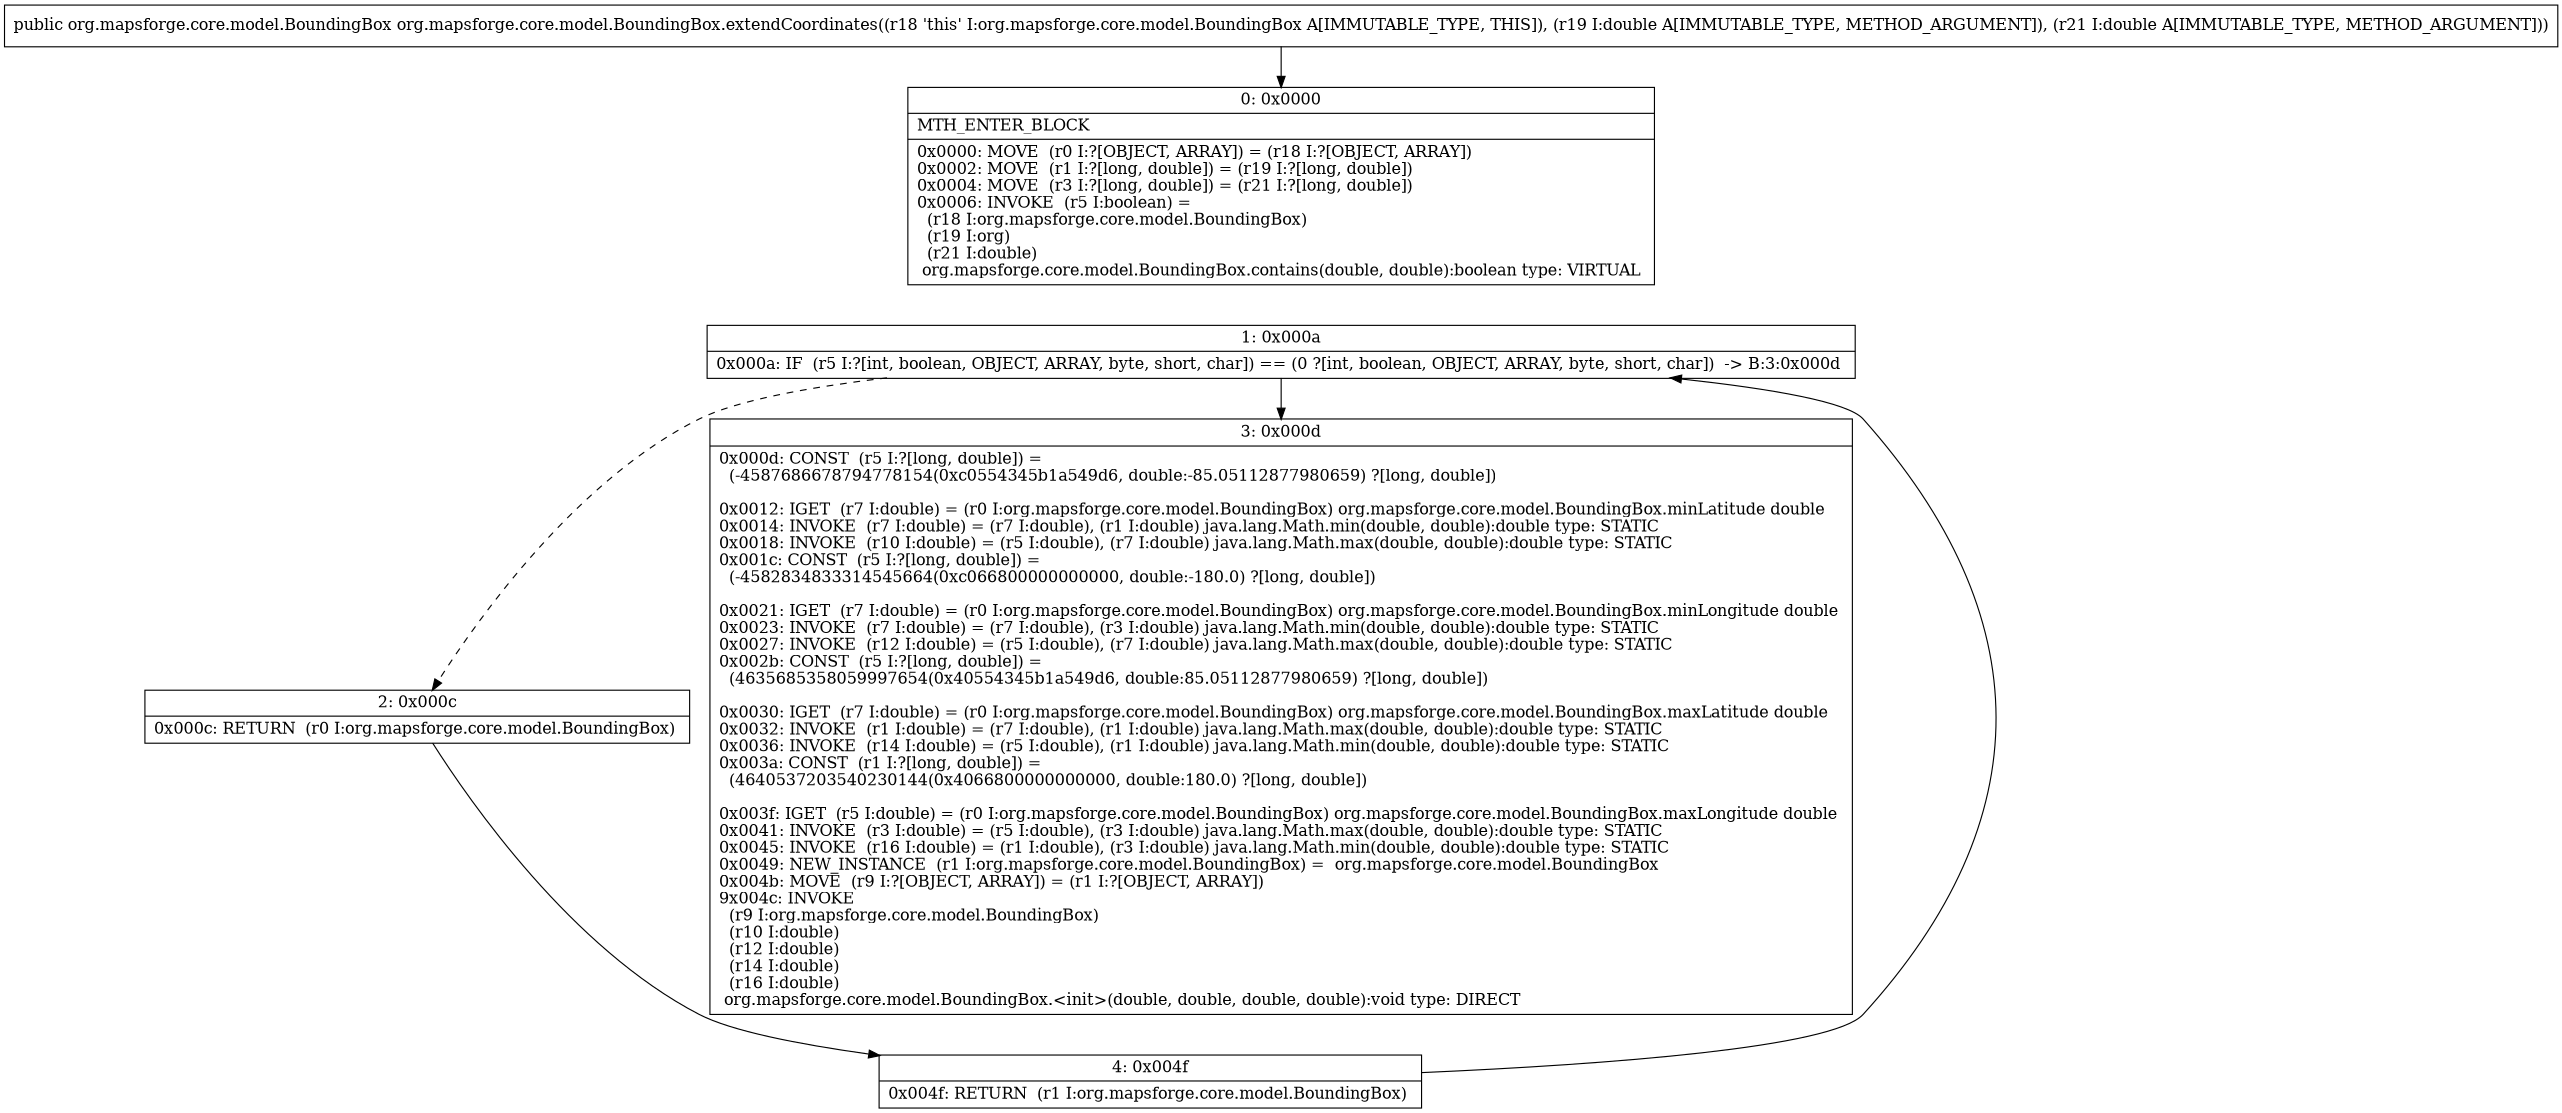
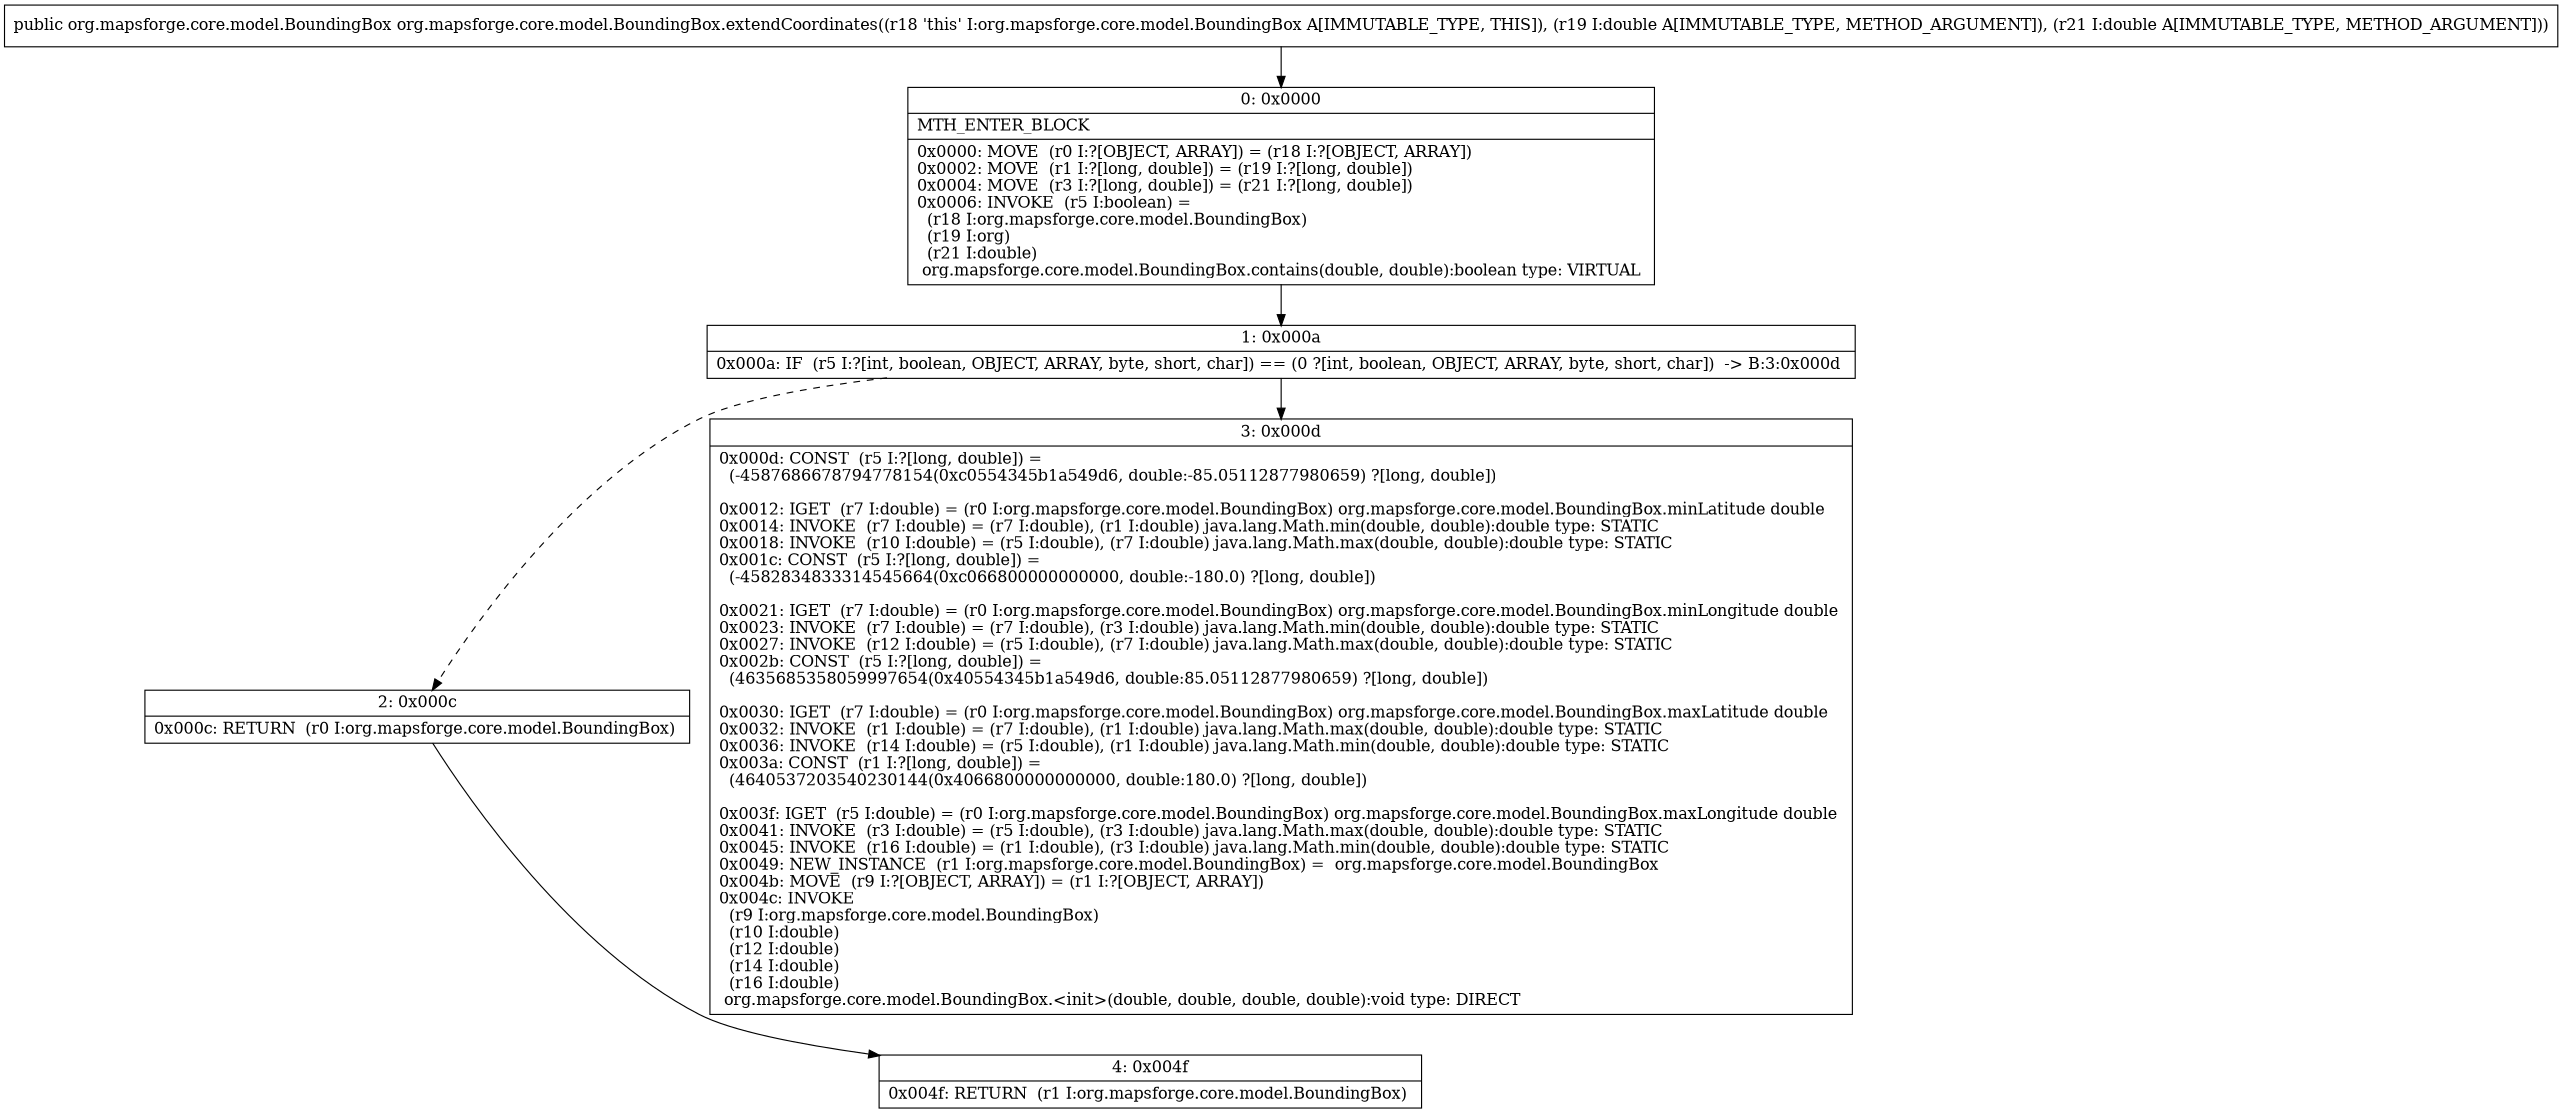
(1971, 844) -> (1281, 299)
(792, 899) -> (792, 899)
